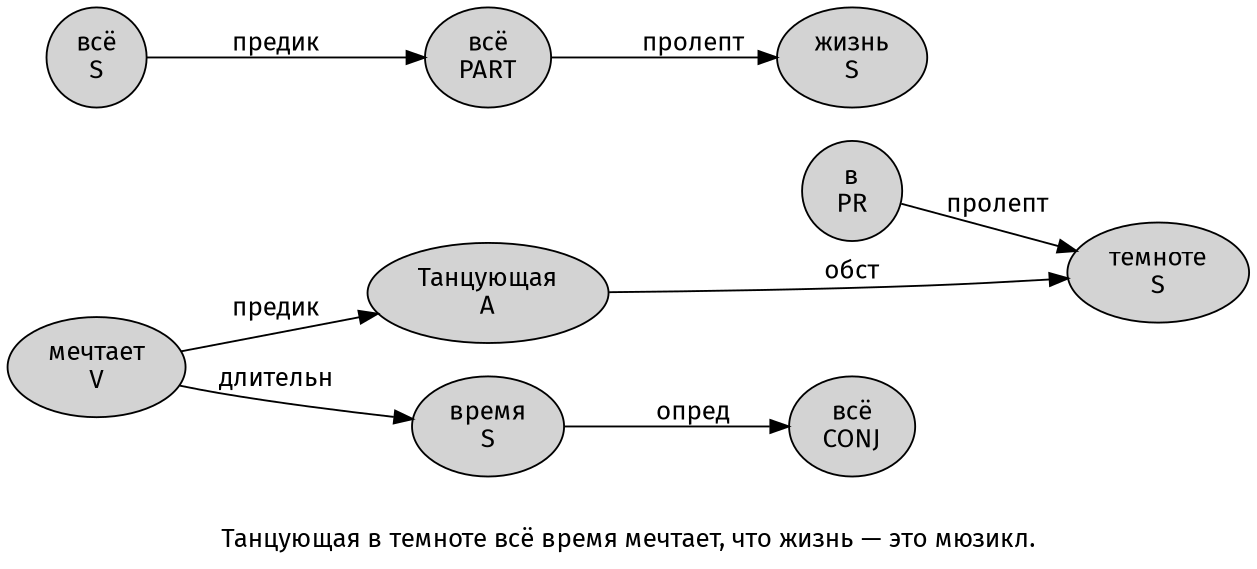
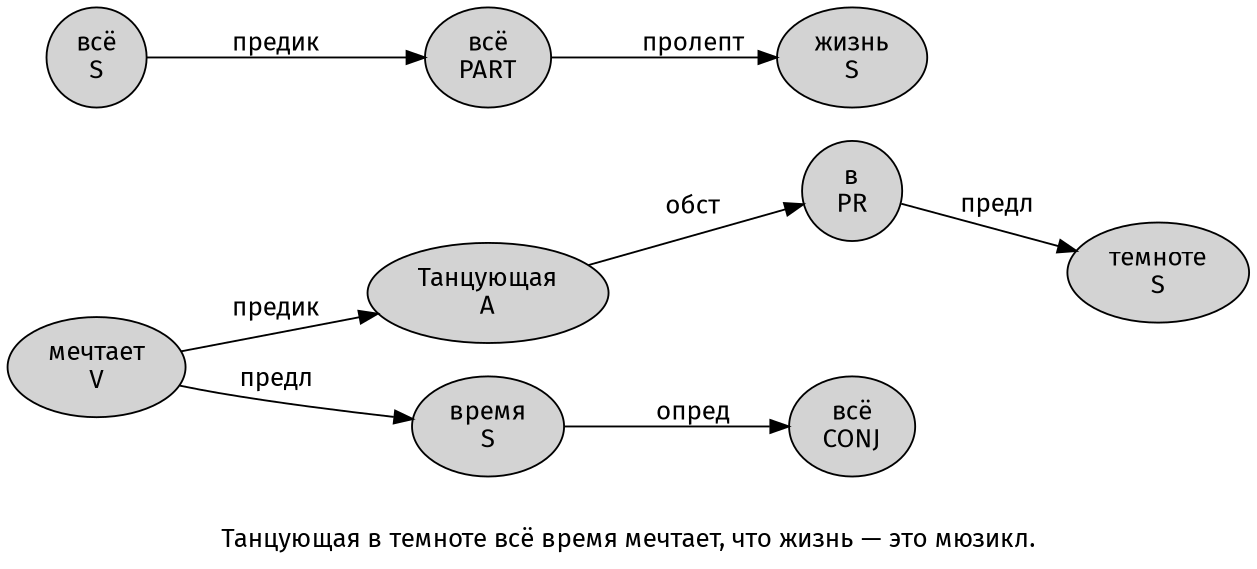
(997, 205) -> (997, 205)
(829, 288) -> (687, 237)
(277, 379) -> (277, 379)
